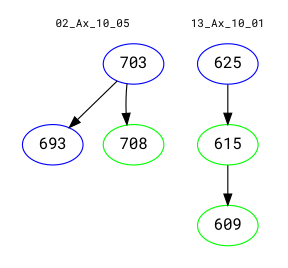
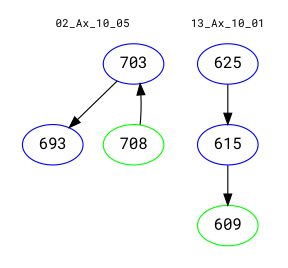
(126, 99) -> (141, 110)
(228, 145) -> (228, 145)
